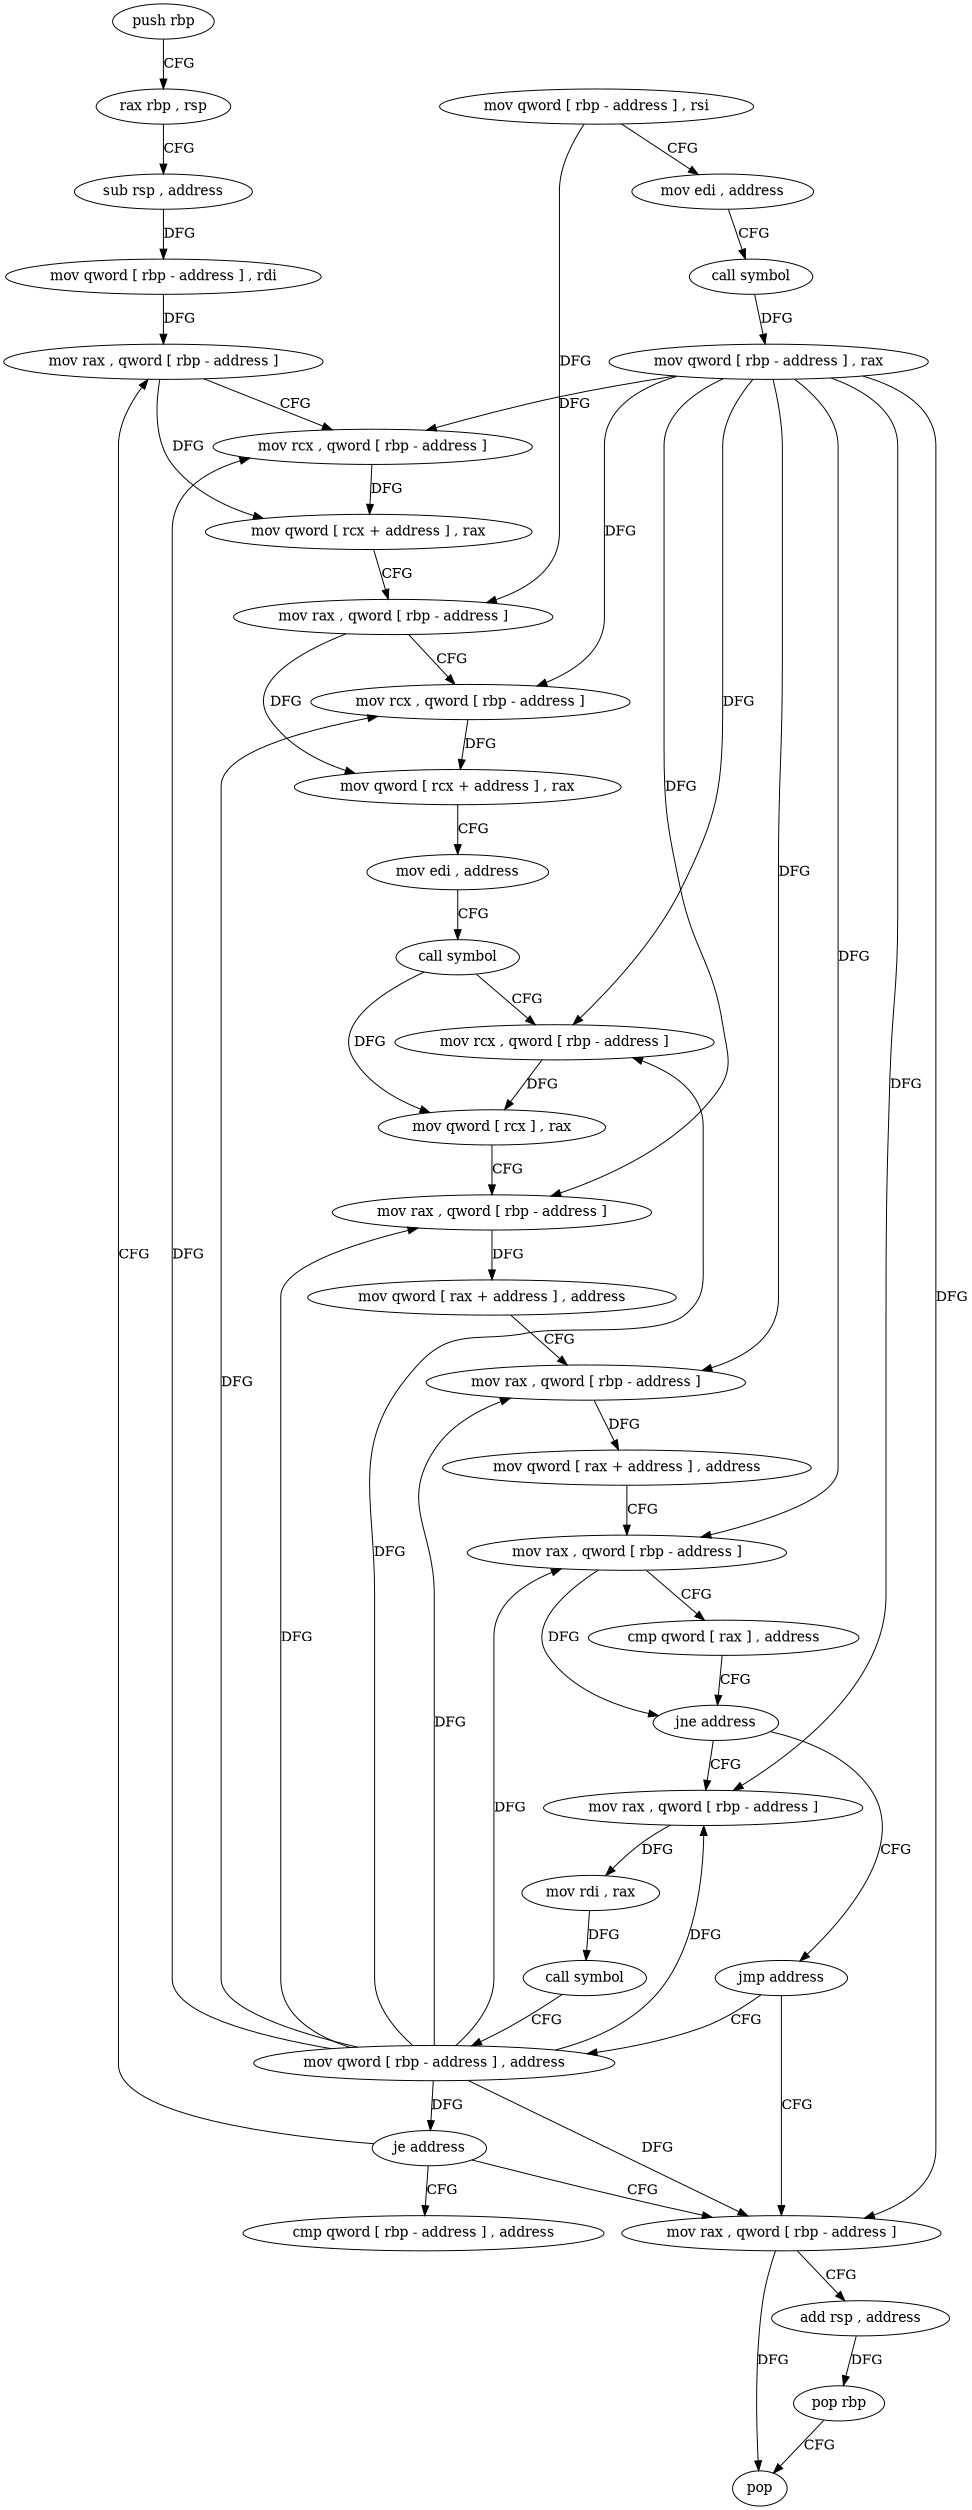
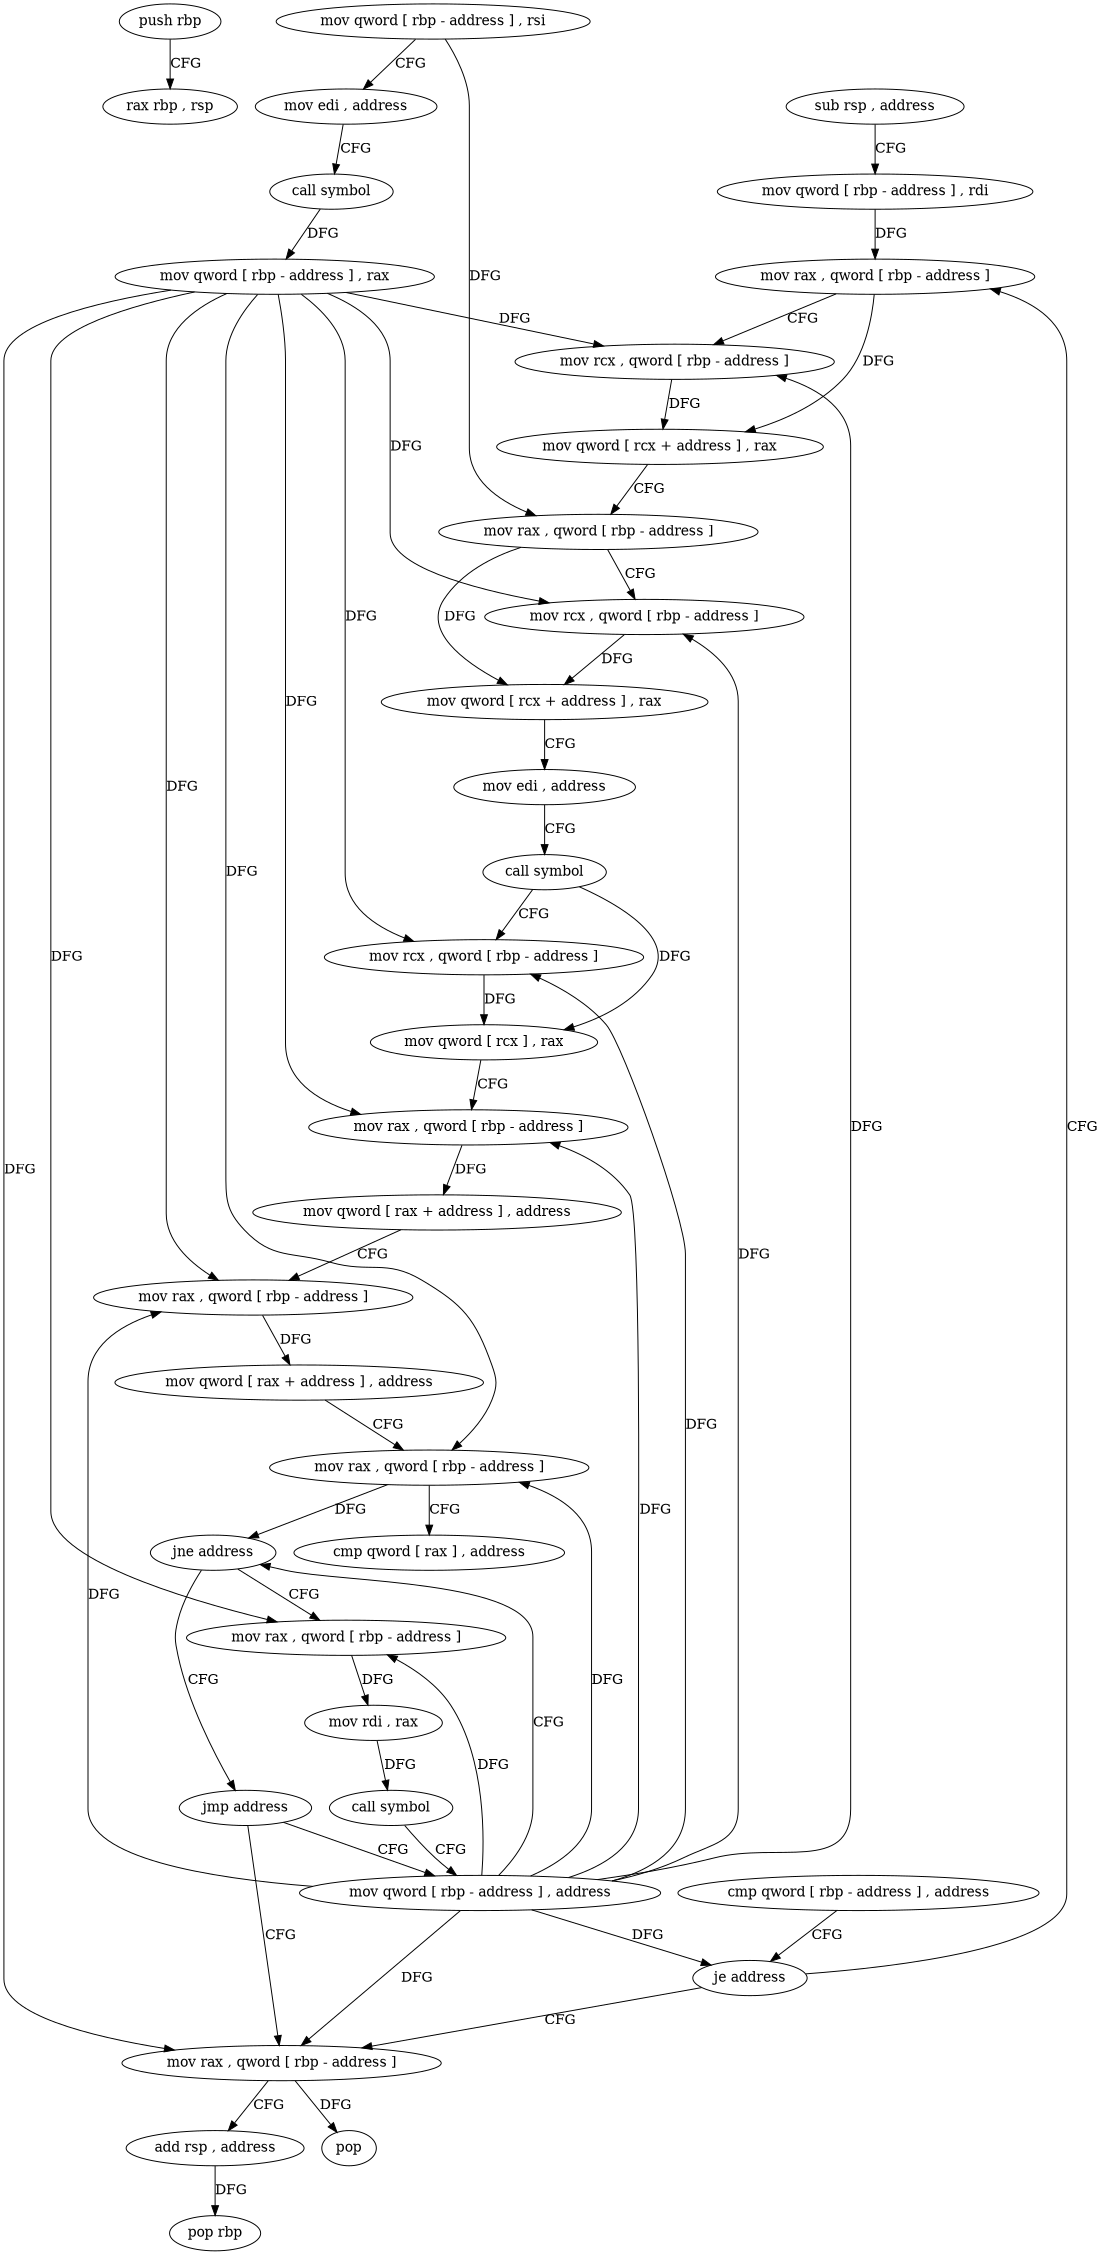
(163, 144) -> none
(180, 234) -> (891, 149)
(720, 1675) -> (526, 1621)
(427, 2186) -> (808, 1933)
(802, 2443) -> none
